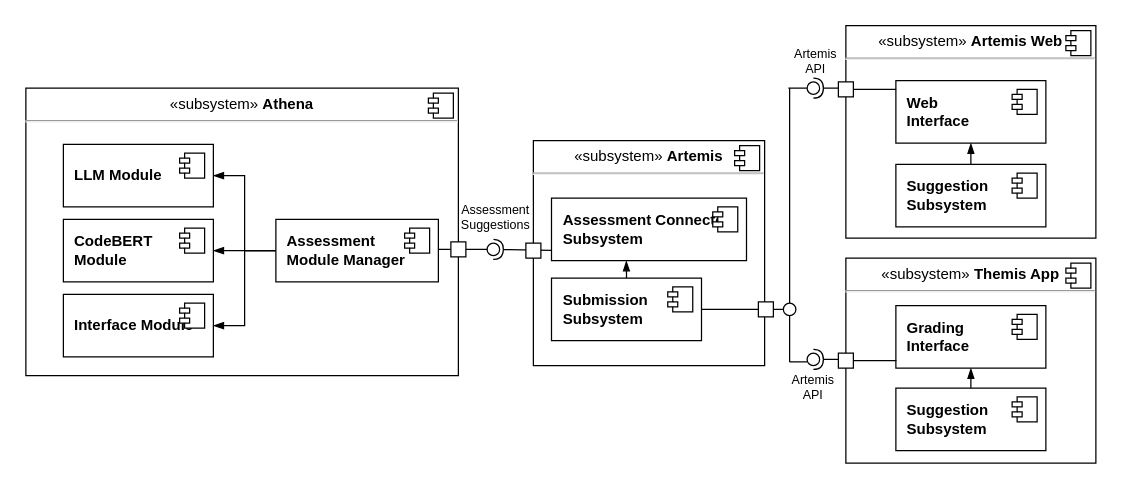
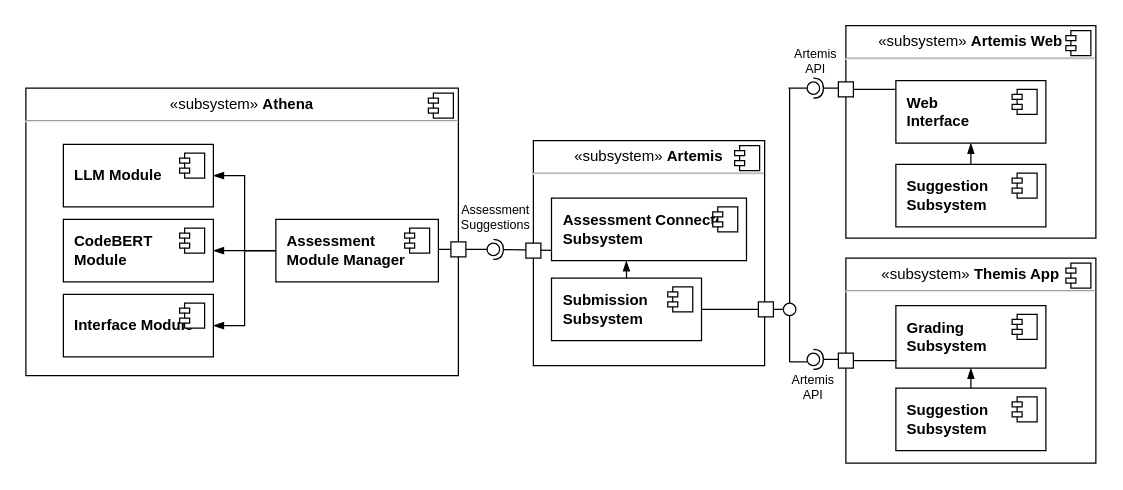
(945, 337) -> (945, 337)
